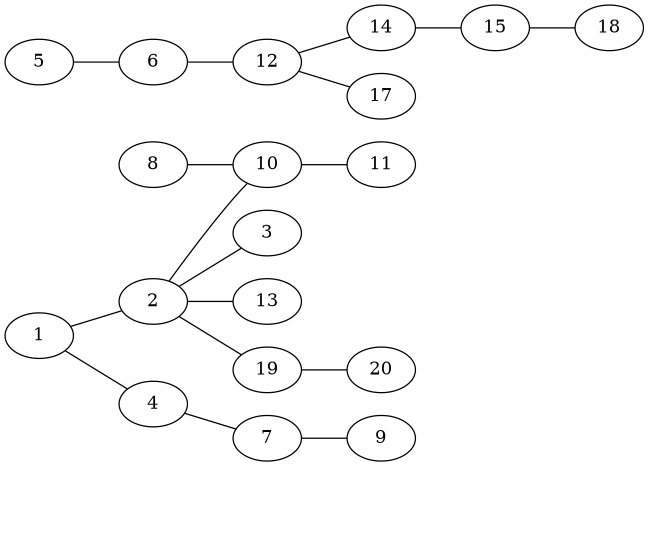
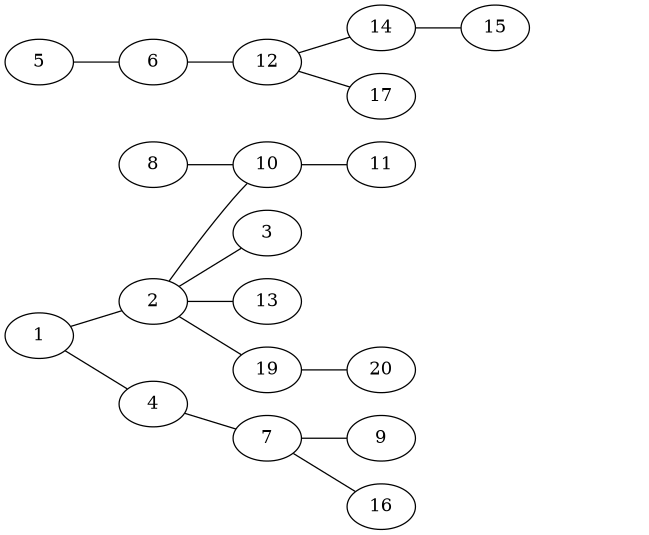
(609, 28) -> none
none -> (381, 507)
